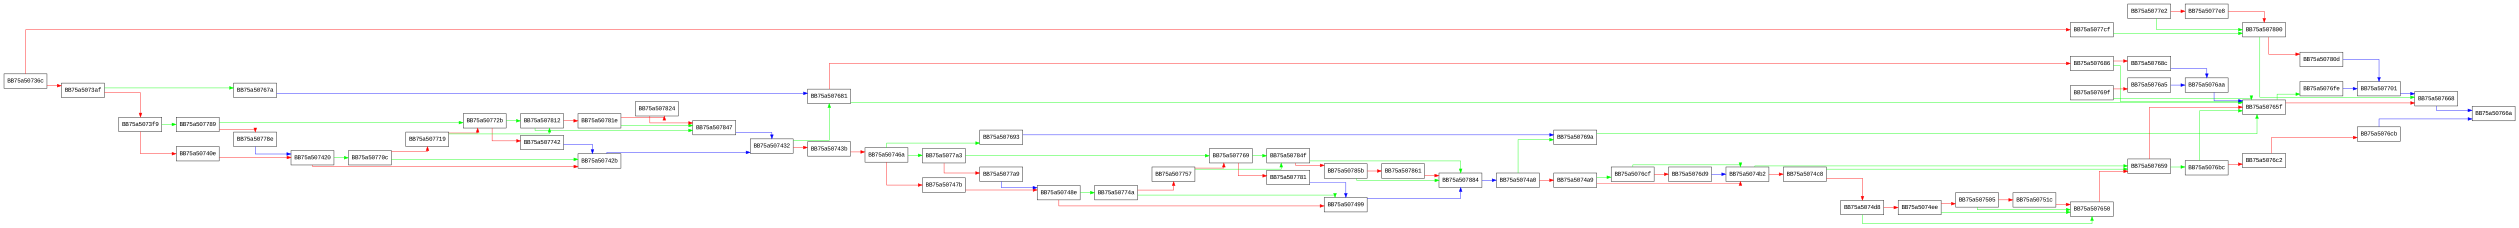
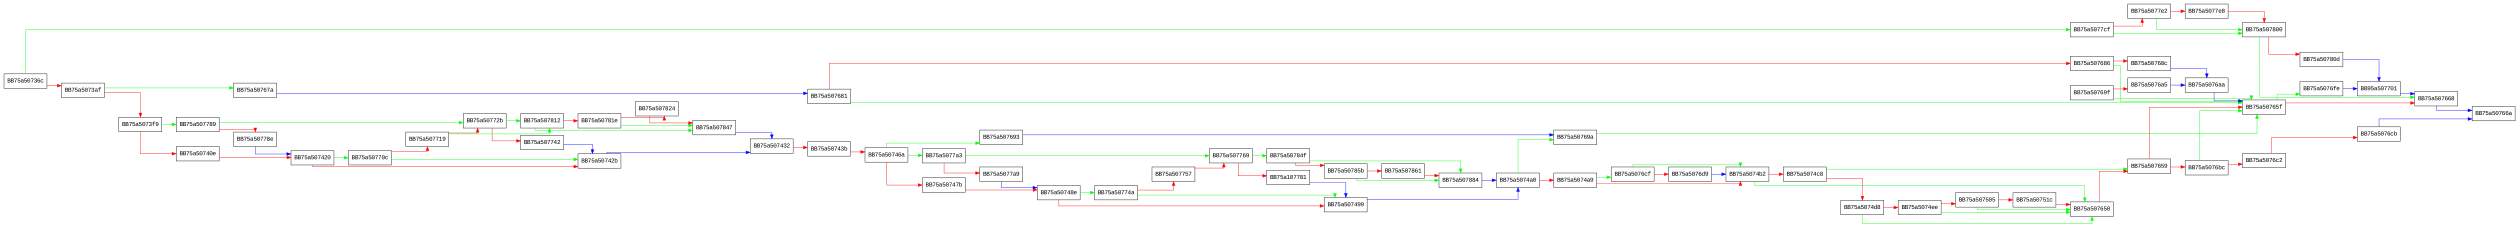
none -> (2130, 26)
(1024, 30) -> (1024, 30)
(2379, 89) -> (2379, 89)
(828, 140) -> none
(1939, 166) -> (1924, 185)
(2176, 167) -> (2176, 167)
(1241, 169) -> none
(1288, 177) -> (1288, 177)
(1417, 198) -> (1447, 199)
